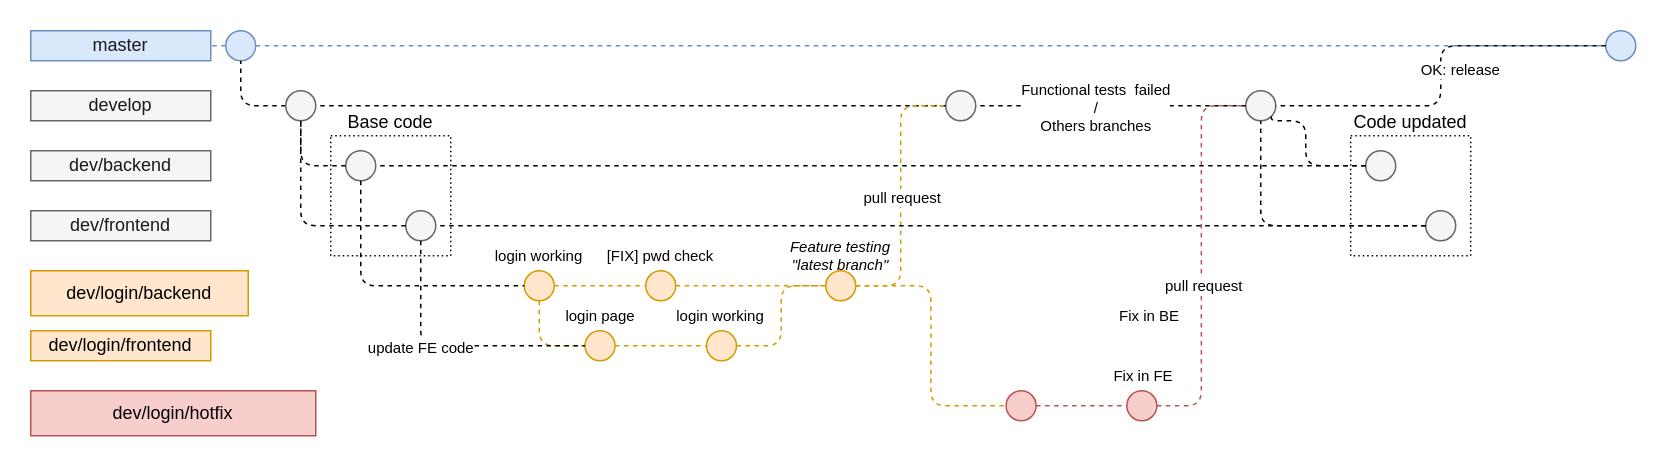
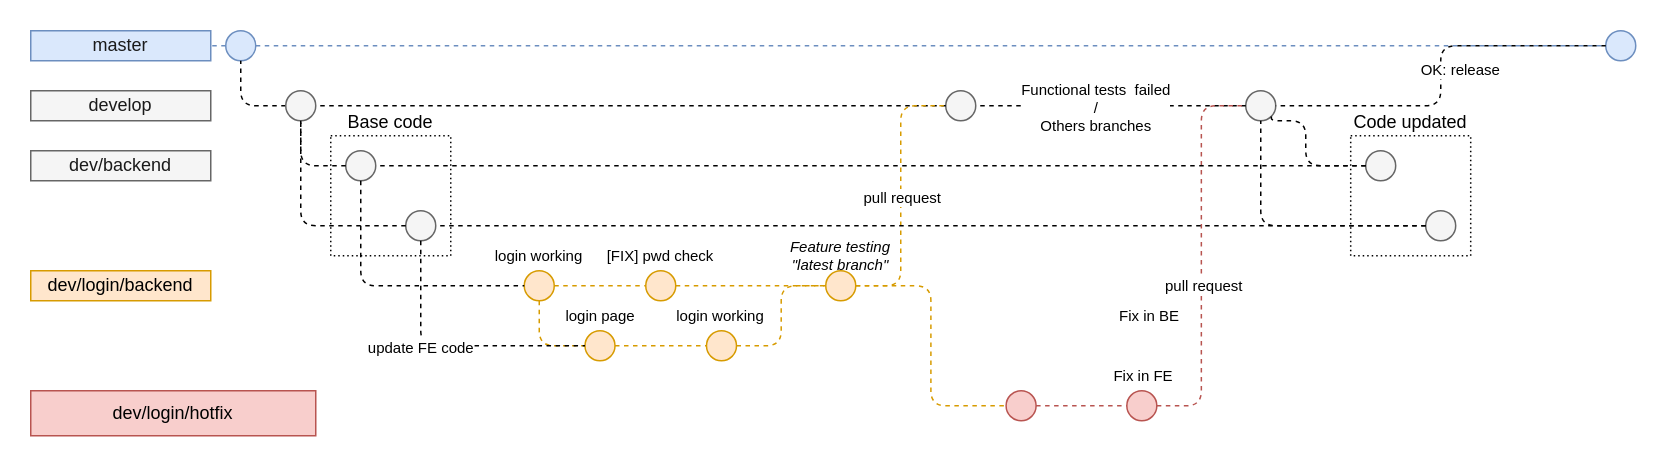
(121, 226) -> none
(140, 293) -> (121, 286)
(121, 346) -> none
